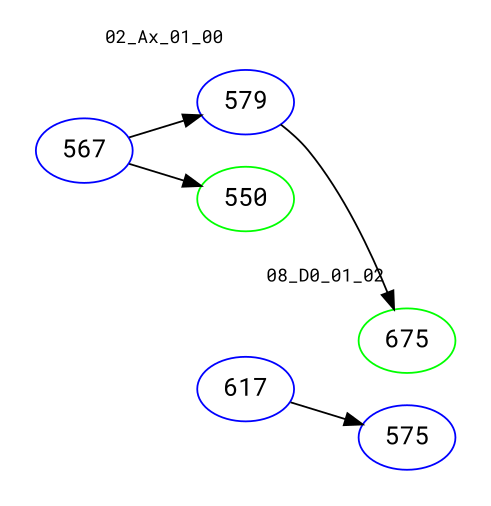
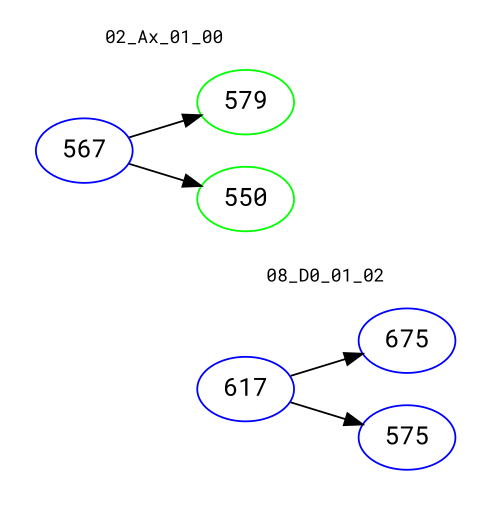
(246, 102) -> (246, 102)
(344, 202) -> (318, 367)
(407, 341) -> (407, 341)
